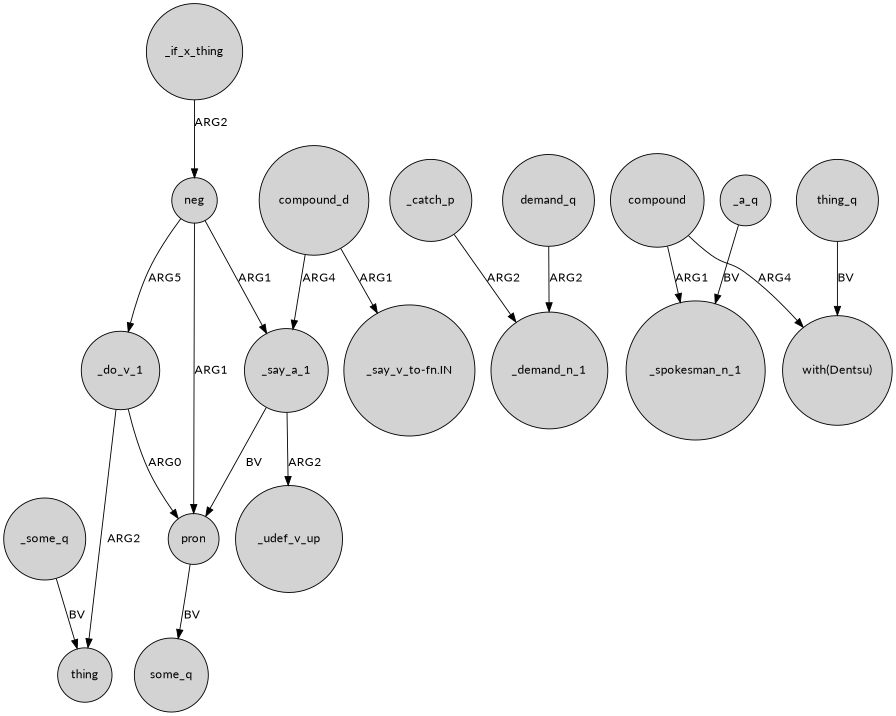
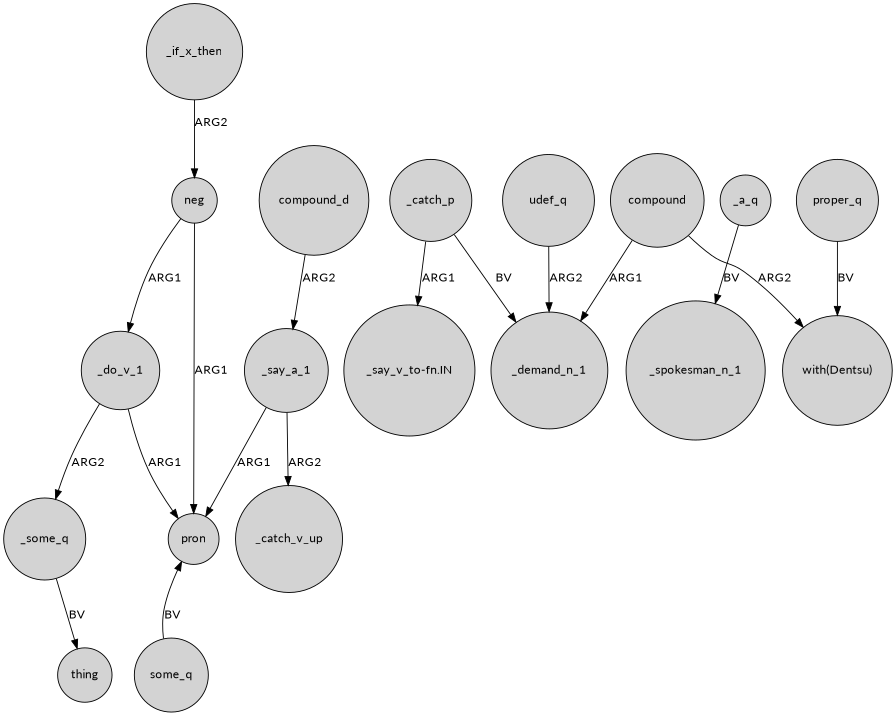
(195, 52) -> (195, 52)
(549, 200) -> (549, 200)
(837, 200) -> (837, 200)
(673, 270) -> (609, 277)
(234, 273) -> none
(357, 277) -> (422, 269)
(165, 278) -> (165, 278)
(319, 278) -> (319, 278)
(504, 278) -> (504, 278)
(775, 278) -> (775, 278)
(165, 463) -> (165, 463)
(254, 463) -> (254, 463)
(103, 524) -> (76, 446)
(289, 539) -> (289, 539)
(185, 597) -> (165, 603)
